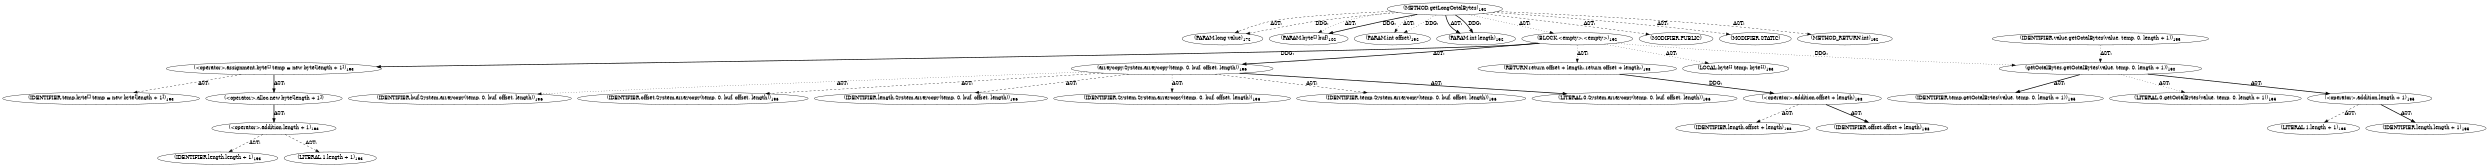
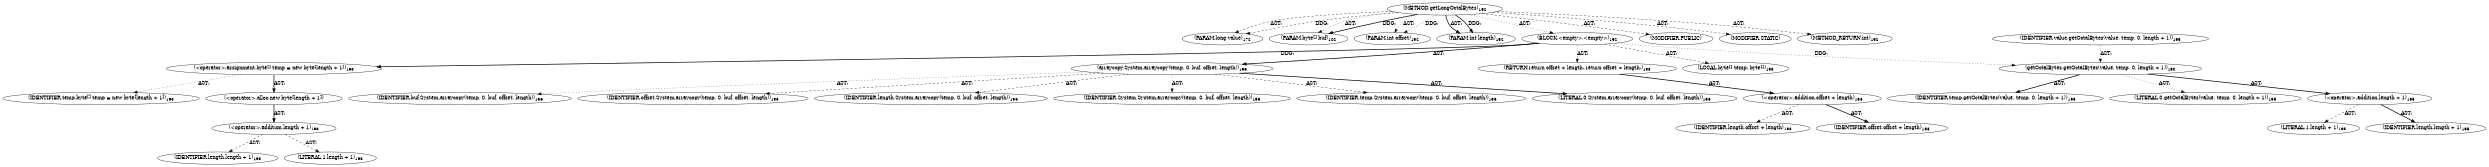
(1655, 53) -> (1655, 53)
(189, 83) -> (189, 83)
(1716, 84) -> (1715, 84)
